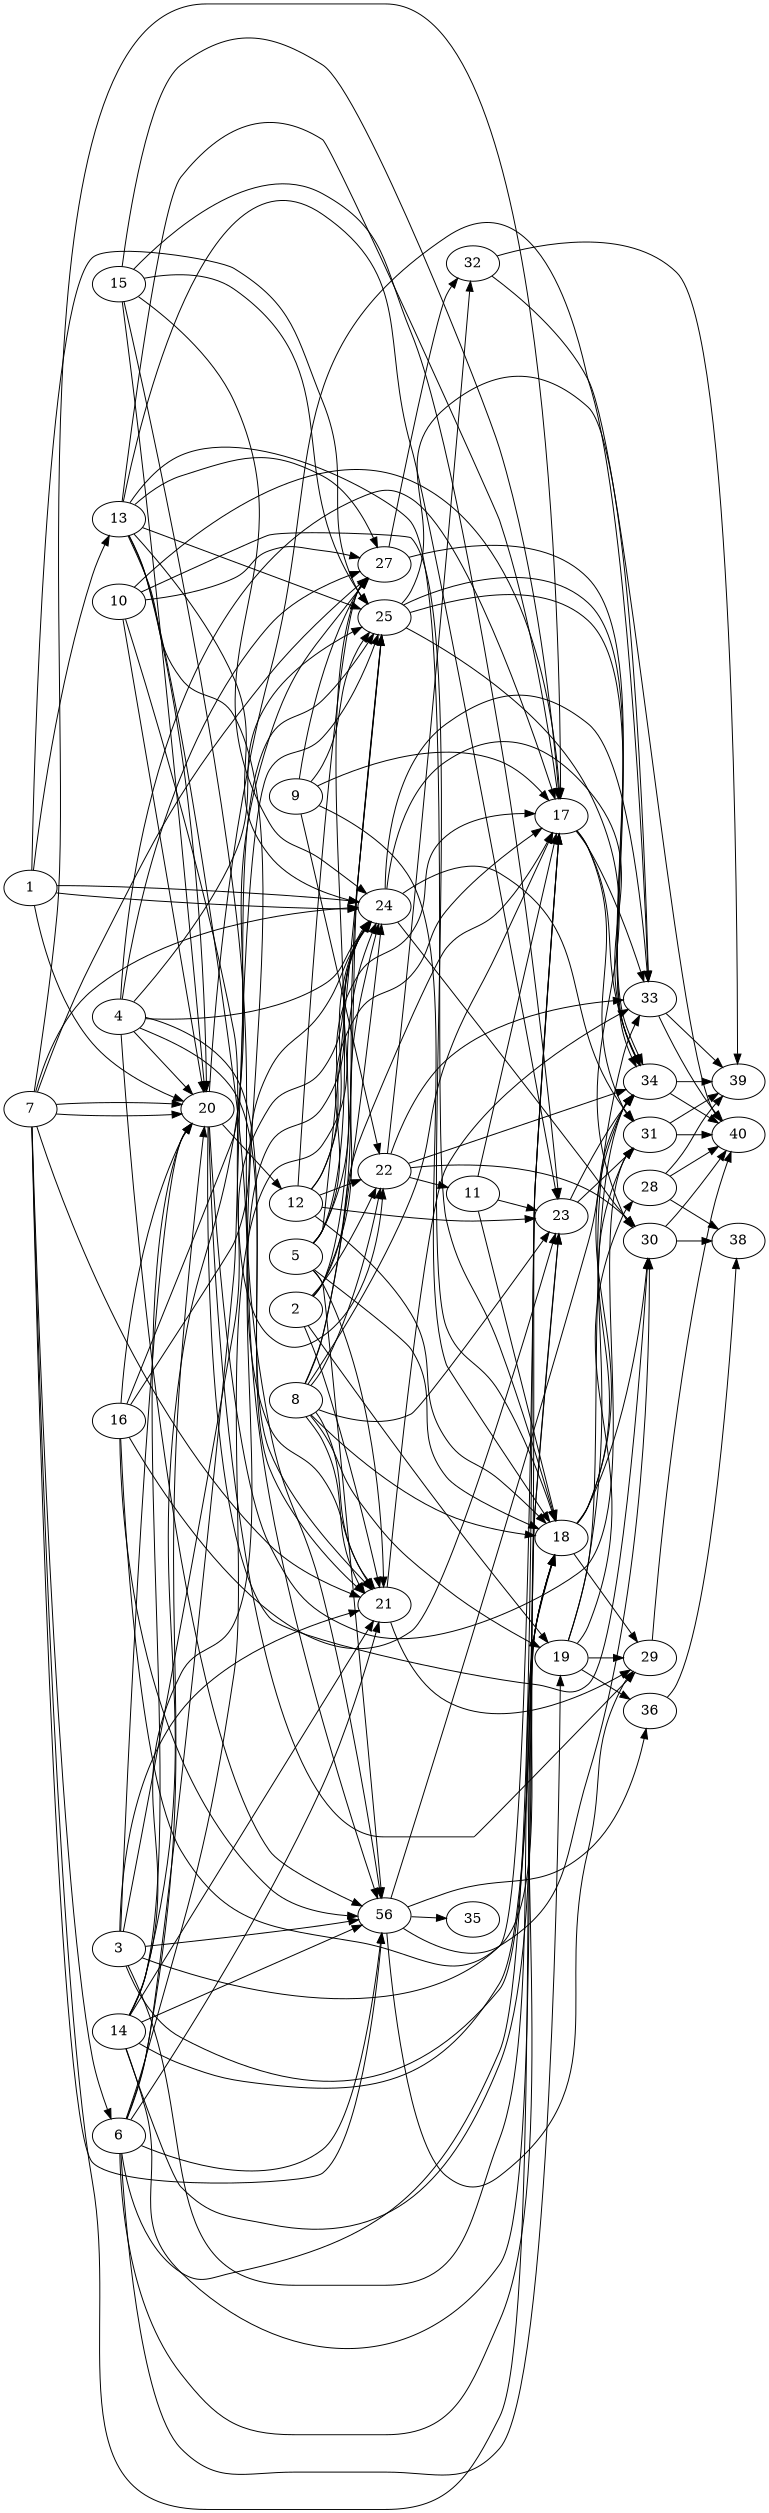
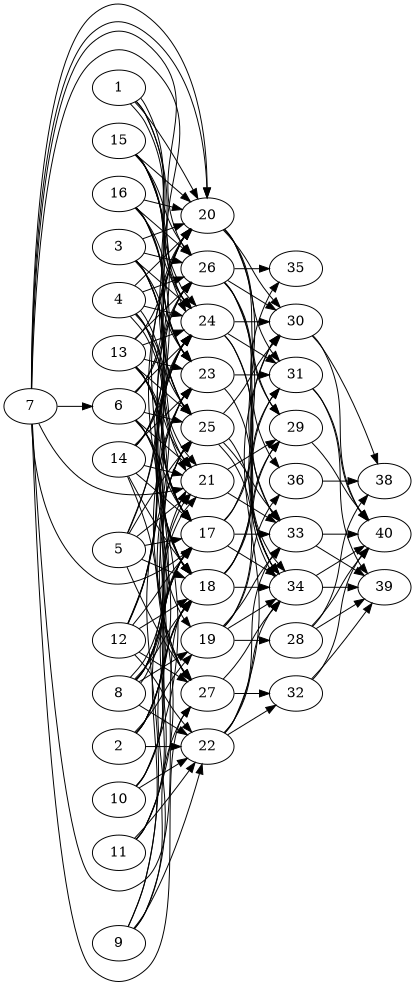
none -> (252, 406)
(240, 575) -> none
(53, 738) -> (164, 226)
(248, 1153) -> (155, 430)
(424, 1181) -> (163, 805)
(384, 1916) -> (207, 269)
